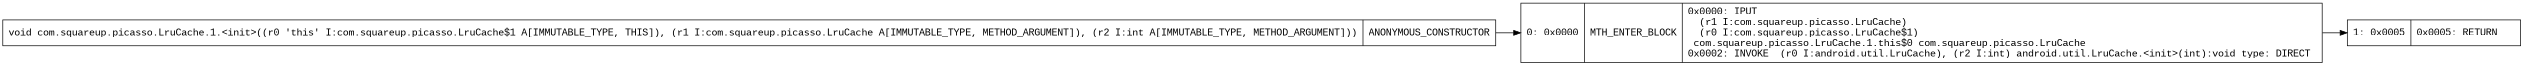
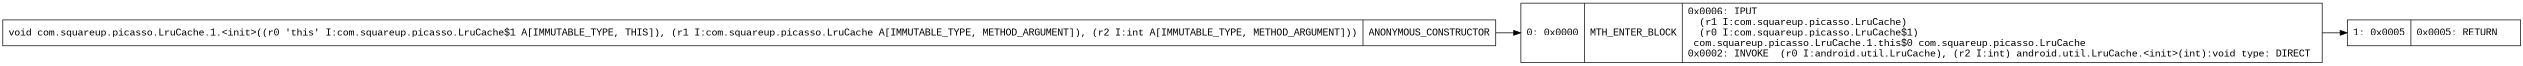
(1728, 12) -> (1728, 12)
